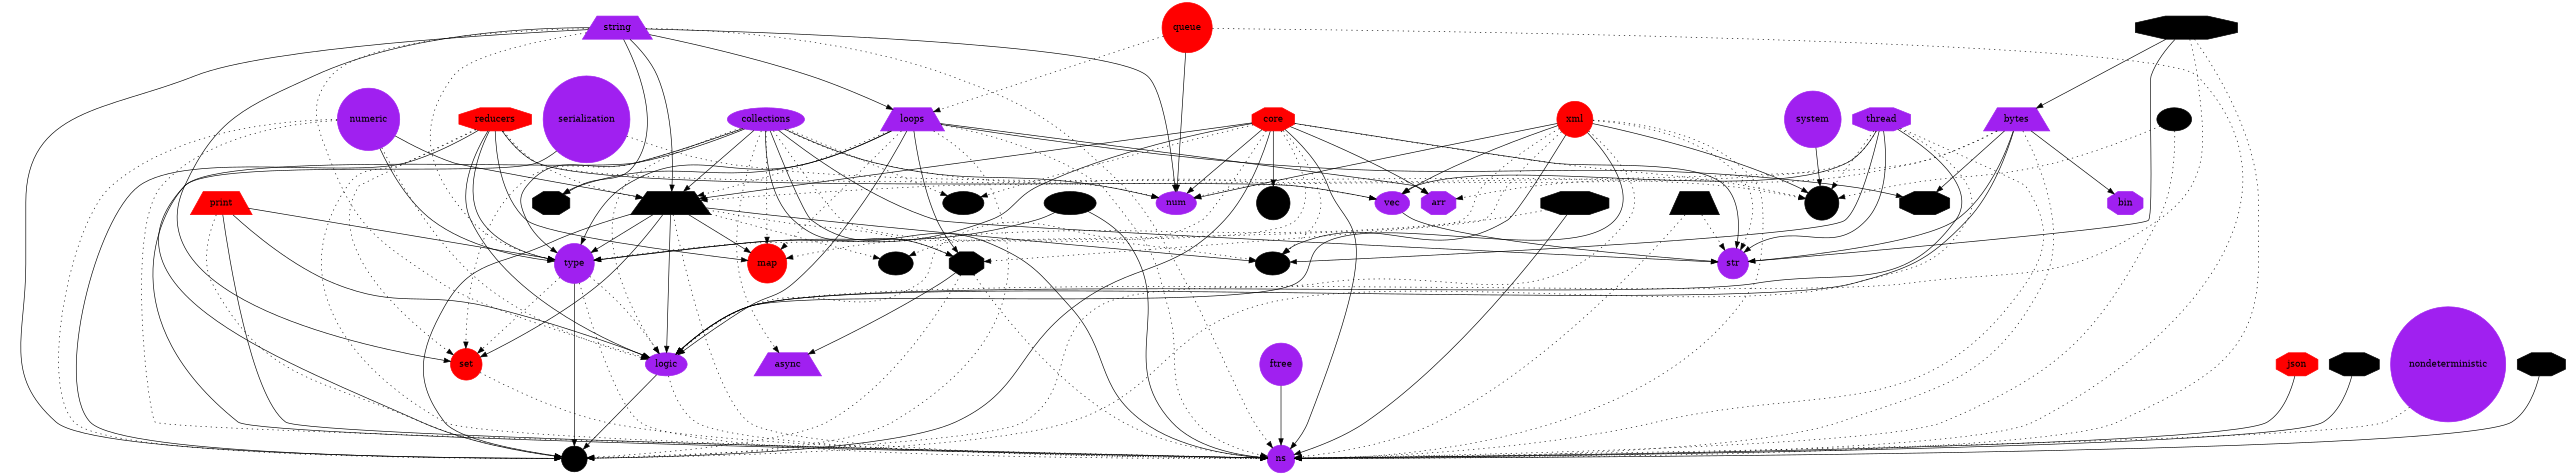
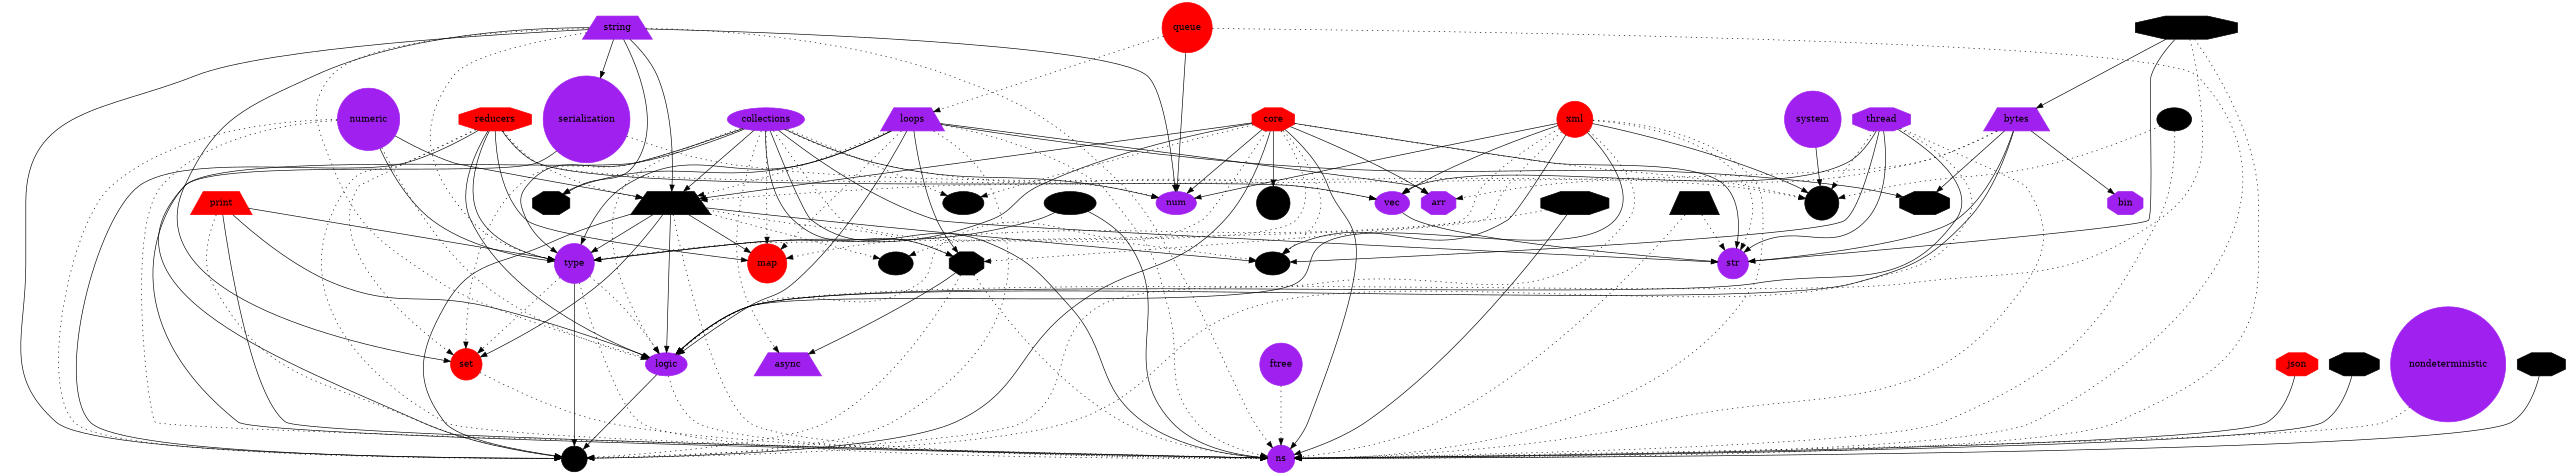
(770, 64) -> (608, 56)
(1546, 182) -> none
(1281, 412) -> (1281, 412)
(1778, 435) -> none
